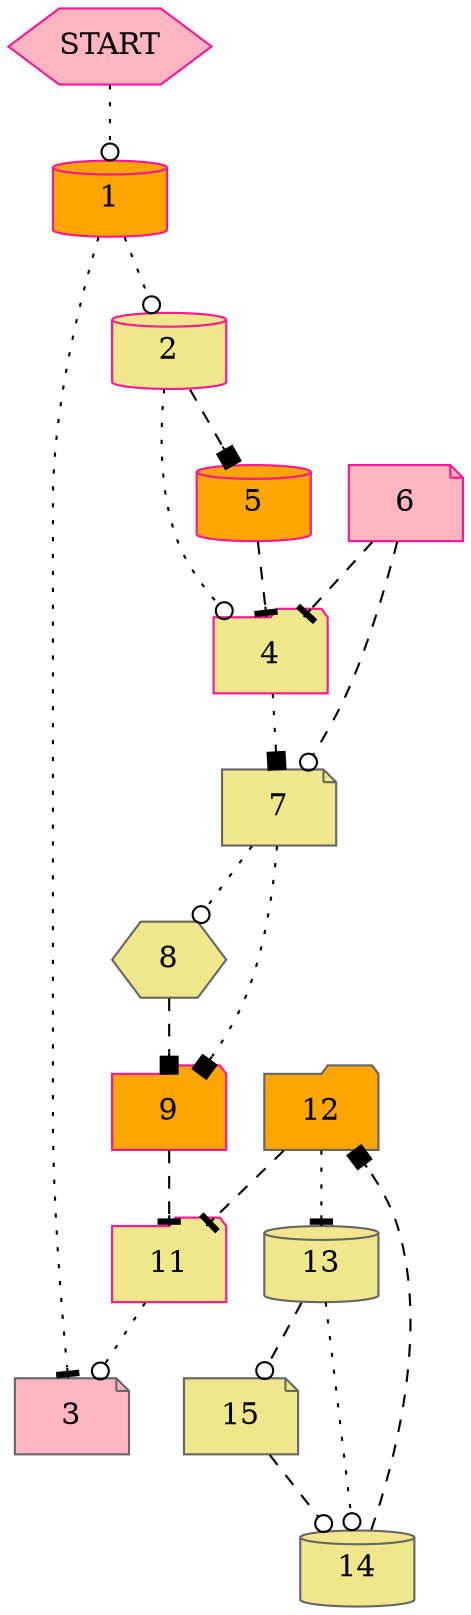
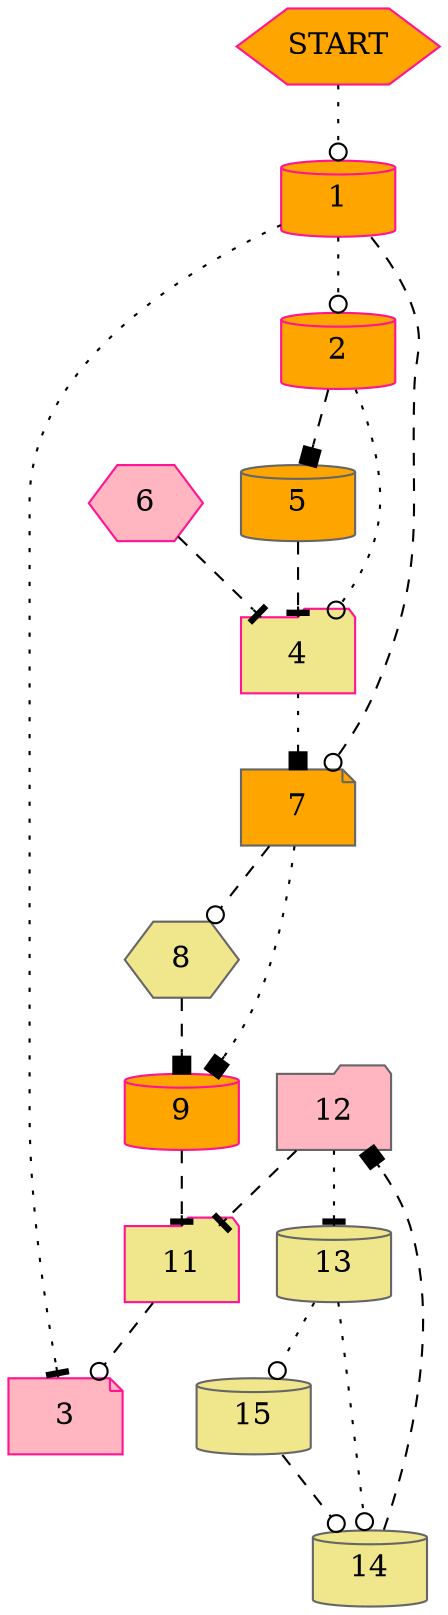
(110, 47) -> (338, 47)
(169, 351) -> (338, 351)
(254, 503) -> (298, 503)
(406, 503) -> (146, 503)
(364, 652) -> (414, 498)
(279, 808) -> (298, 808)
(229, 877) -> (245, 877)
(169, 1112) -> (182, 1112)
(321, 1112) -> (334, 1112)
(125, 1333) -> (129, 1334)
(285, 1333) -> (298, 1333)
(72, 1416) -> (66, 1416)
(241, 1416) -> (254, 1416)
